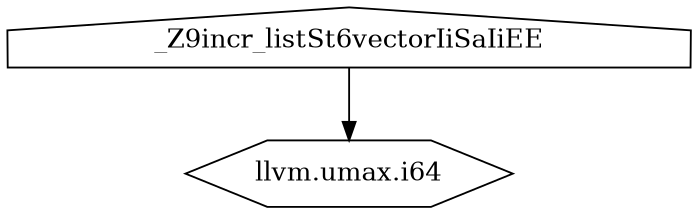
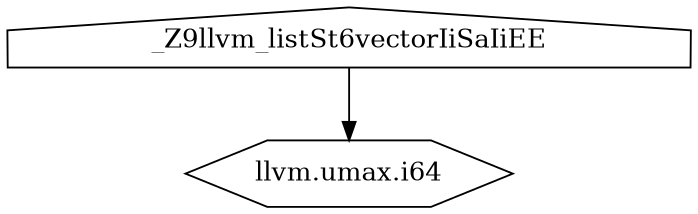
(349, 41) -> (349, 41)
